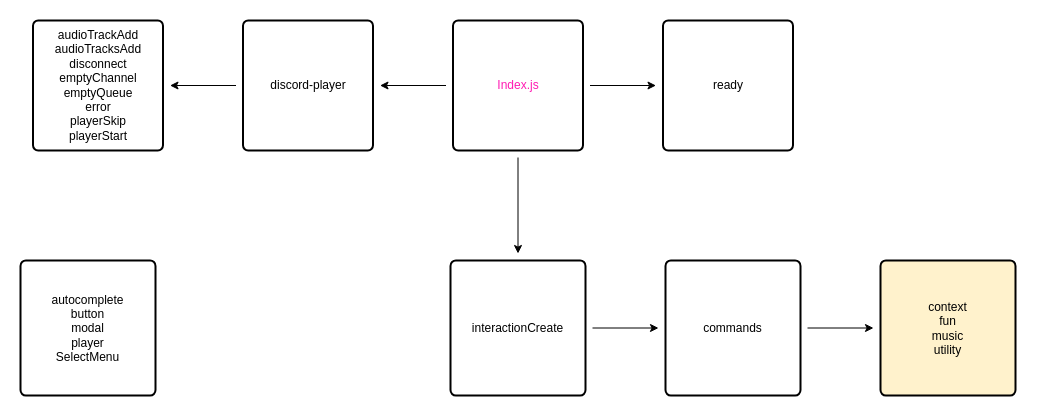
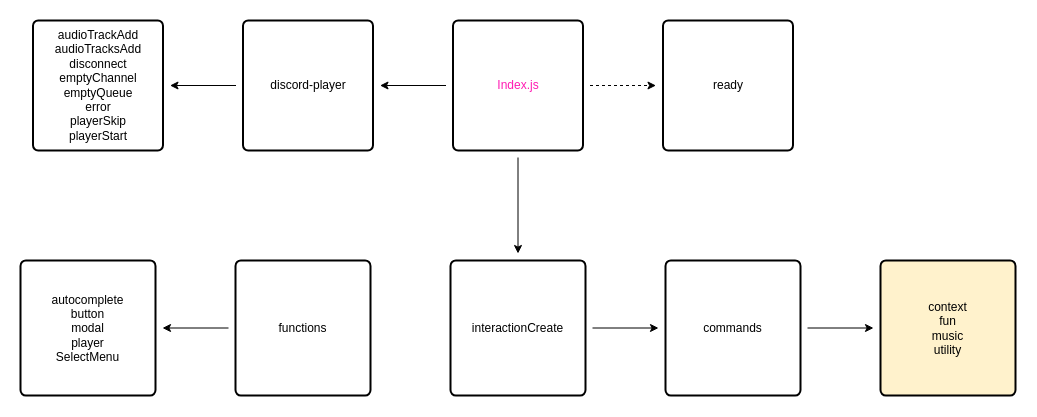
(620, 86) -> (620, 86)
none -> (199, 328)
none -> (303, 328)
